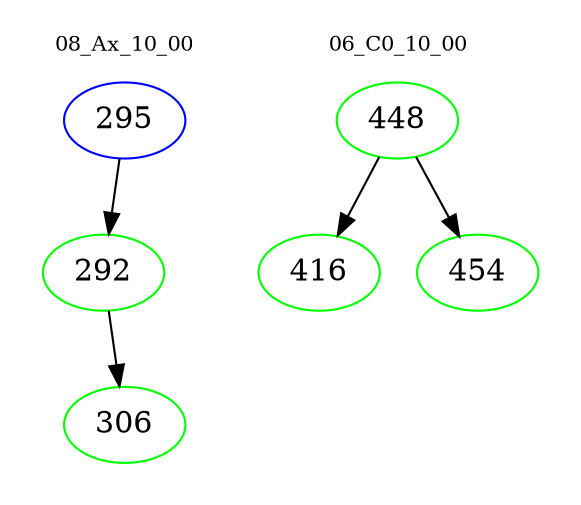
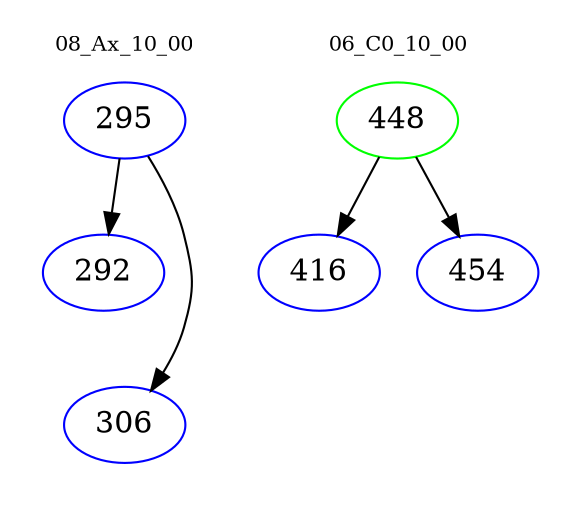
(104, 273) -> (104, 273)
(319, 273) -> (319, 273)
(478, 273) -> (478, 273)
(113, 338) -> (190, 263)
(125, 425) -> (125, 425)
